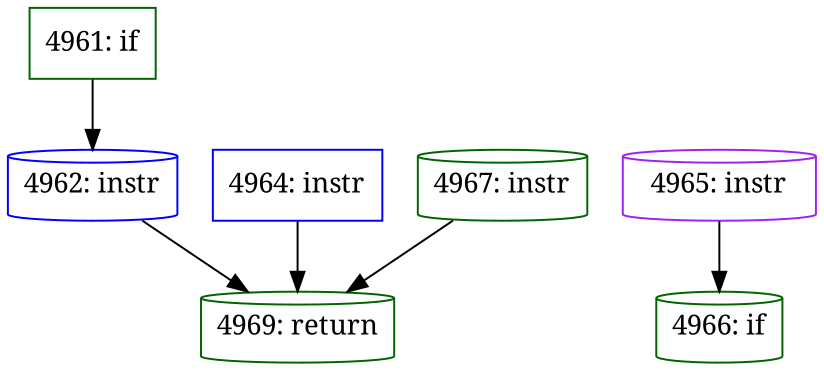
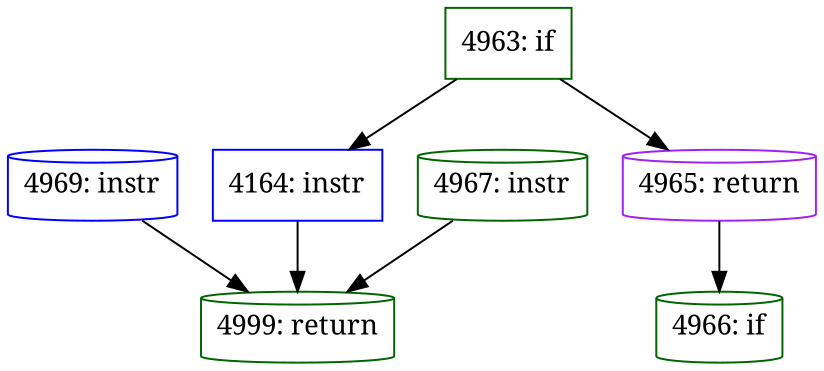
(93, 43) -> none
none -> (508, 43)
(93, 185) -> (93, 185)
(298, 185) -> (298, 185)
(719, 185) -> (719, 185)
(298, 327) -> (298, 327)
